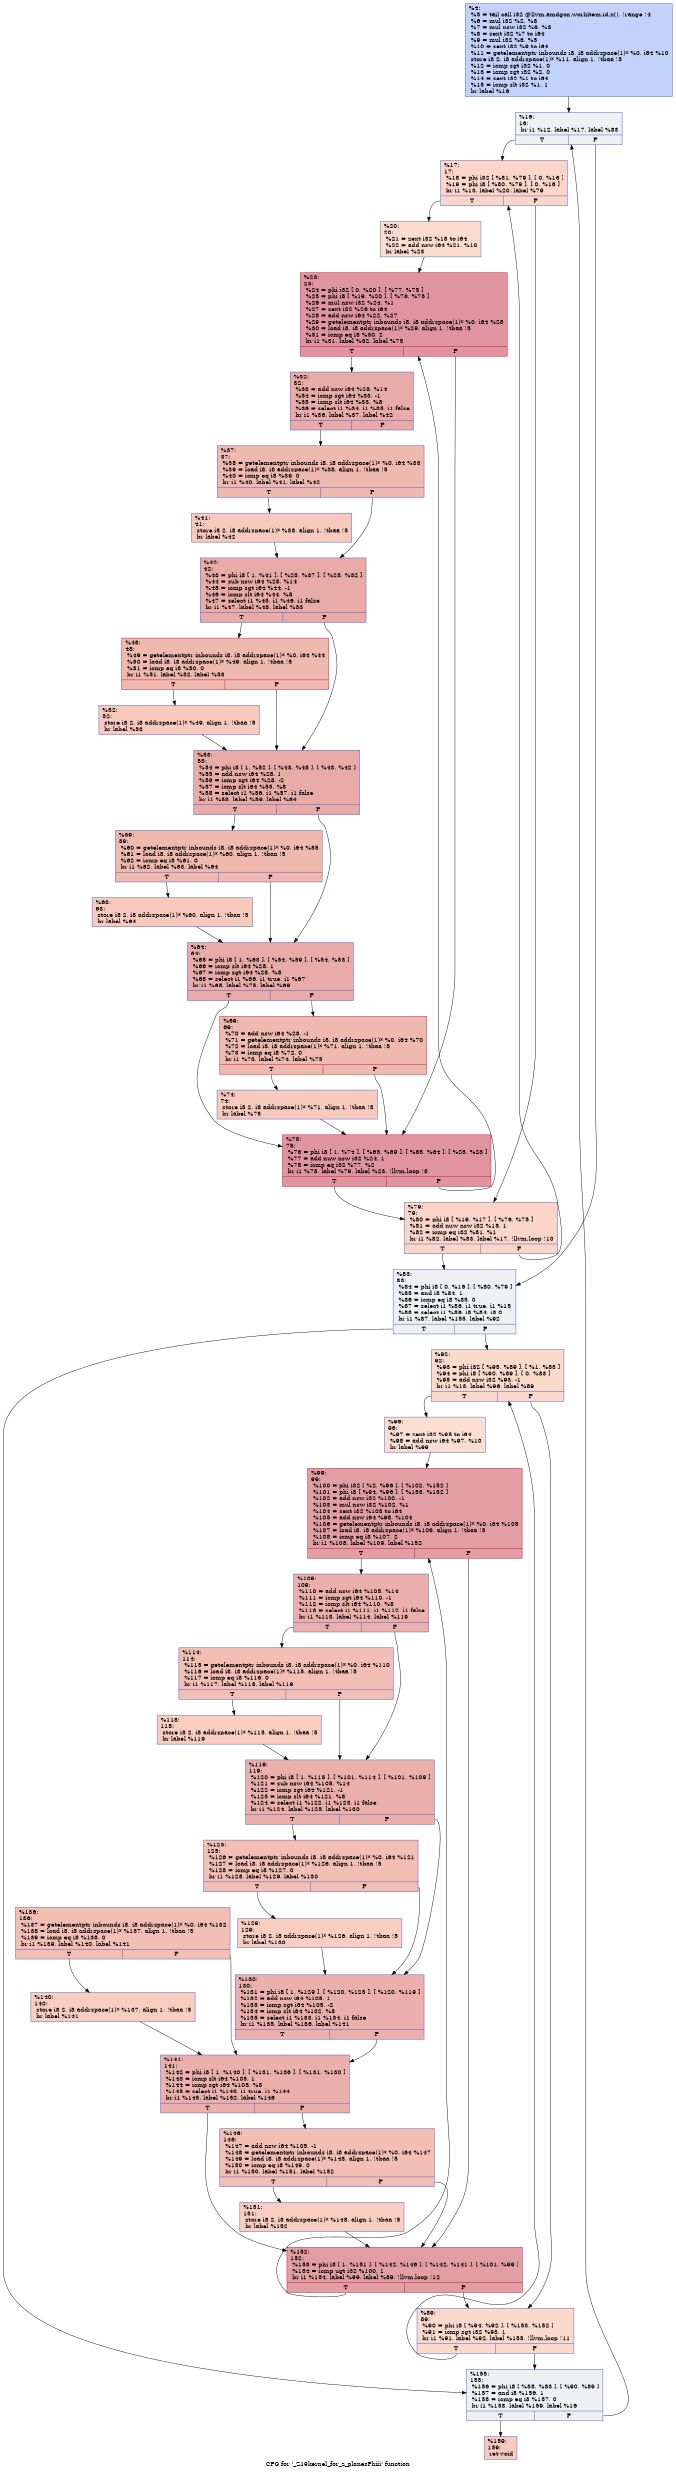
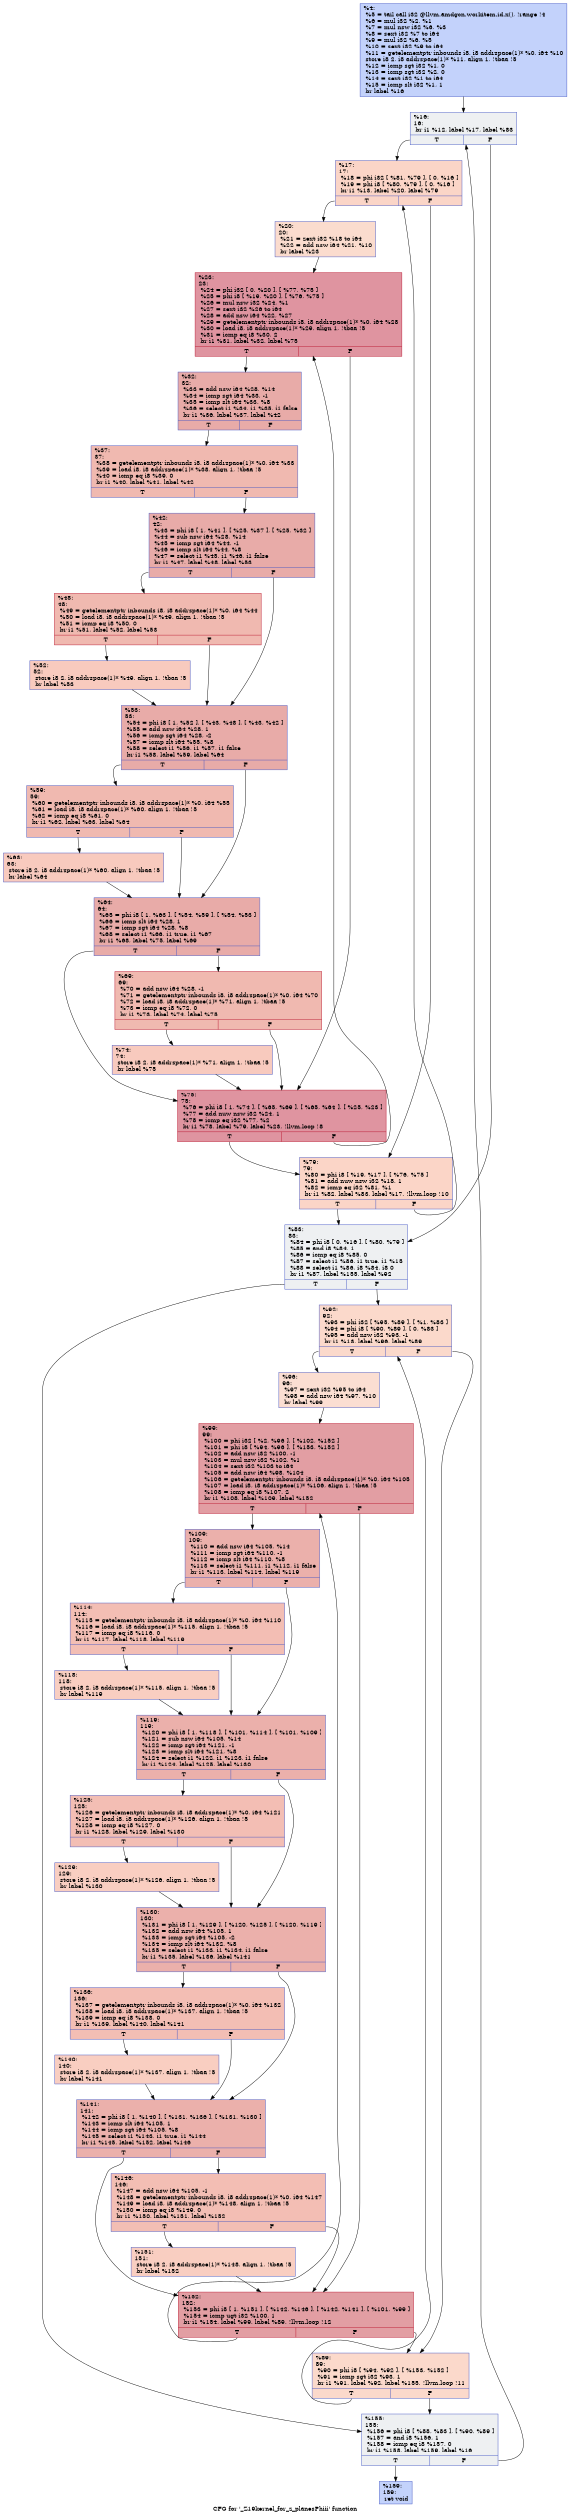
(503, 21) -> (398, 21)
(272, 528) -> none
none -> (184, 1978)
(501, 2448) -> (396, 2493)
